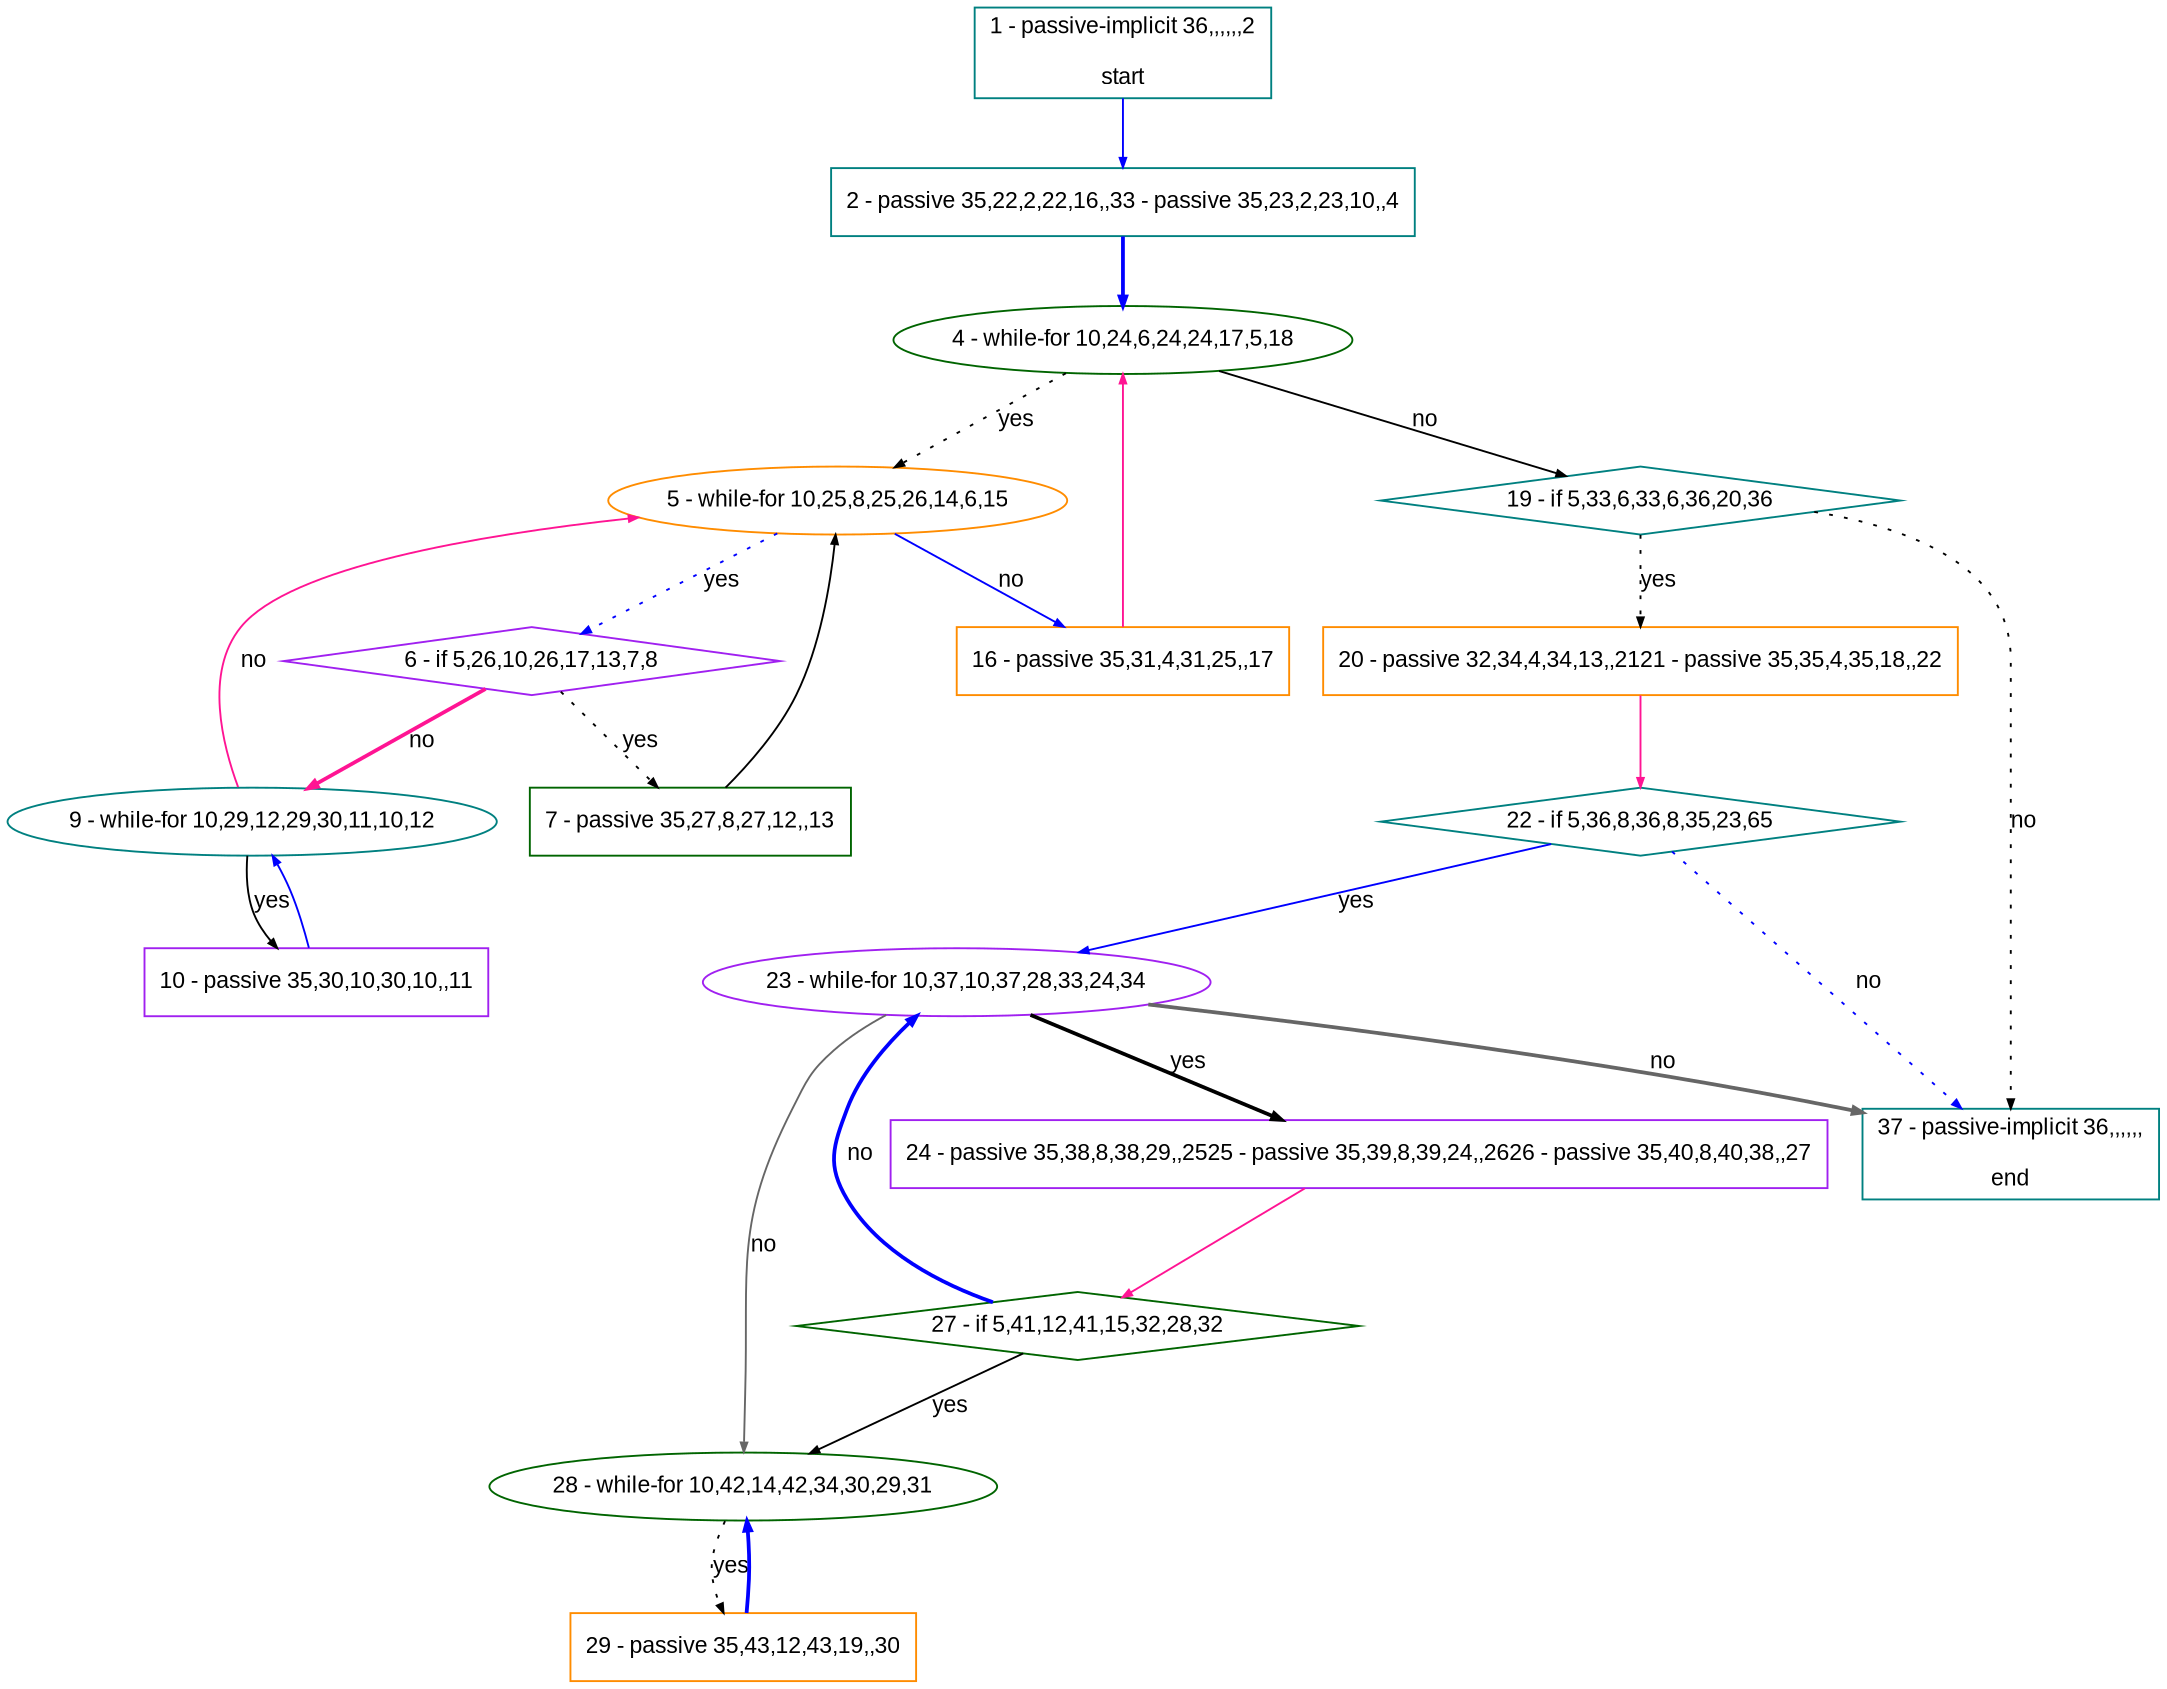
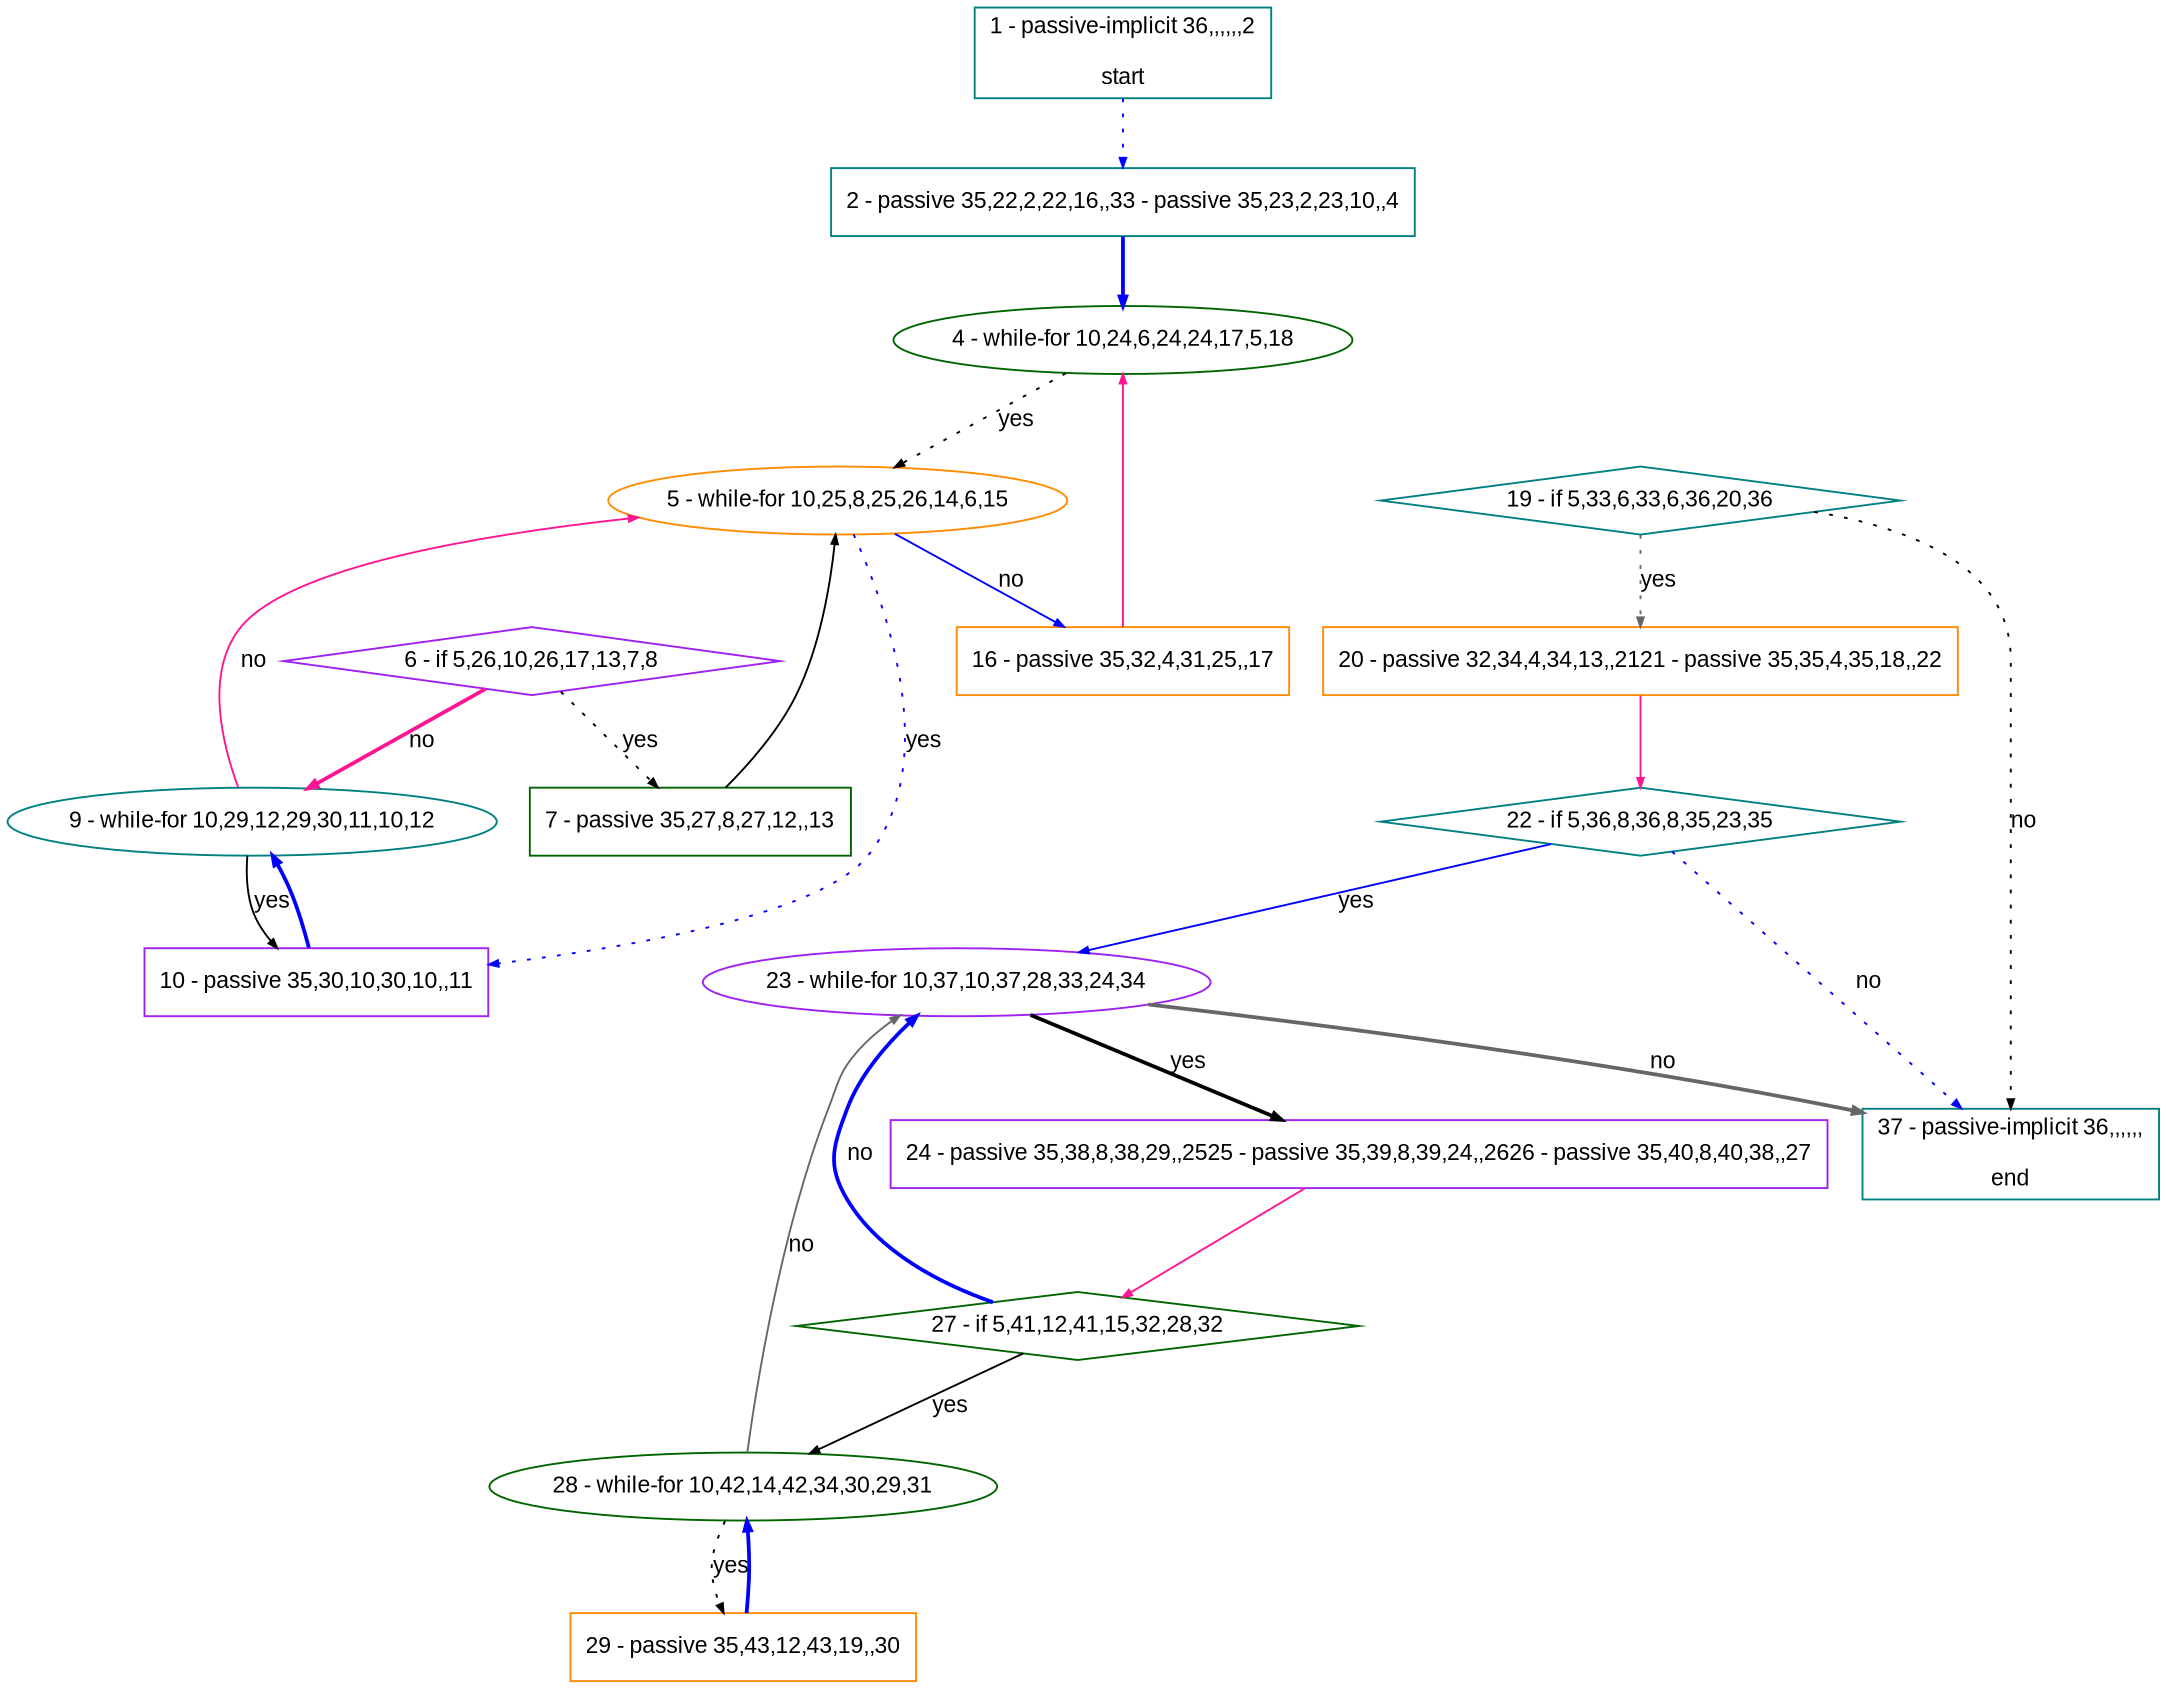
(1123, 128) -> (1123, 128)
(1388, 422) -> none
(1640, 576) -> (1640, 576)
(684, 581) -> (848, 873)
(1123, 661) -> (1123, 661)
(1640, 822) -> (1640, 822)
(296, 905) -> (296, 905)
(756, 1204) -> (792, 1225)
